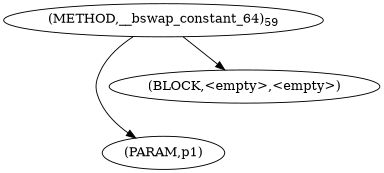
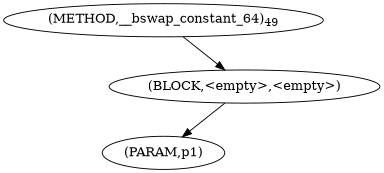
(272, 19) -> (272, 19)
(96, 83) -> (207, 117)
